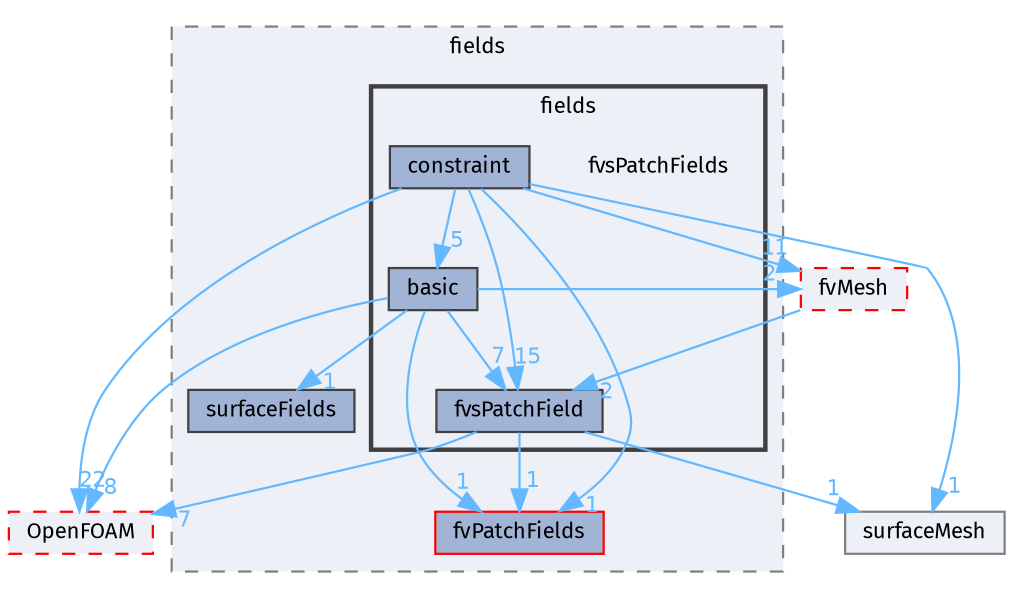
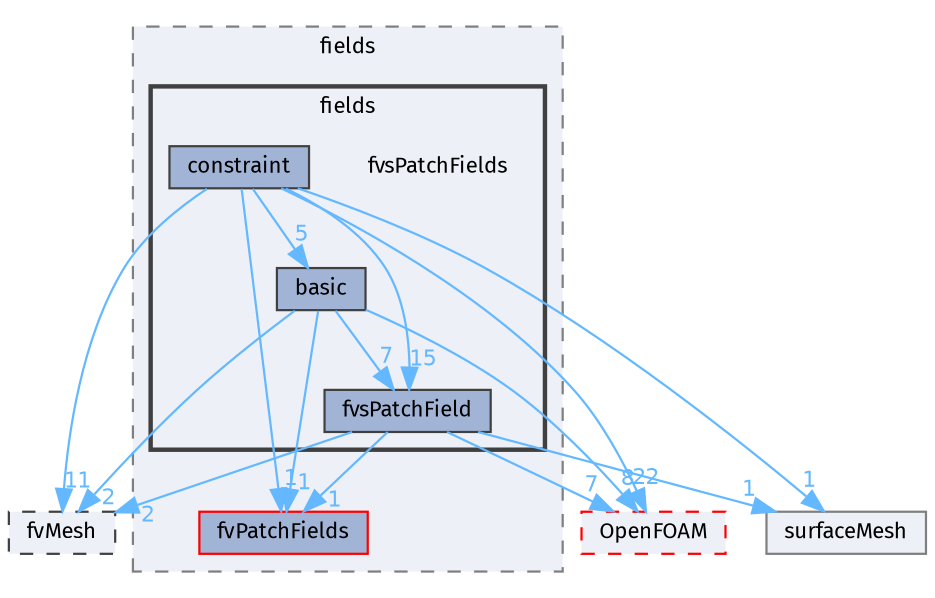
(854, 289) -> (62, 533)
(698, 346) -> (245, 468)
(271, 411) -> none
